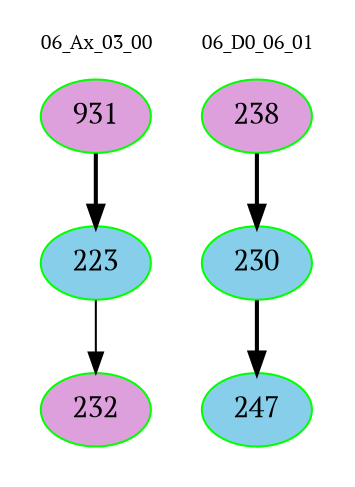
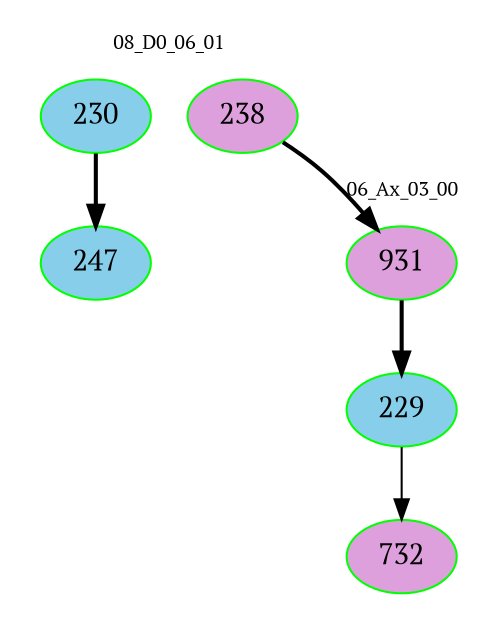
(258, 44) -> (169, 44)
(257, 180) -> (343, 191)
(96, 263) -> (402, 410)
(96, 410) -> (402, 557)
